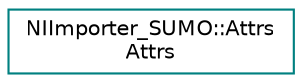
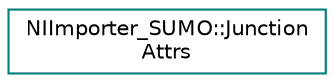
(151, 42) -> (167, 42)
